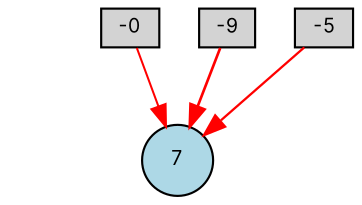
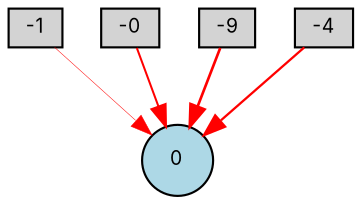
none -> (36, 28)
(324, 28) -> (324, 28)
(178, 160) -> (178, 160)
